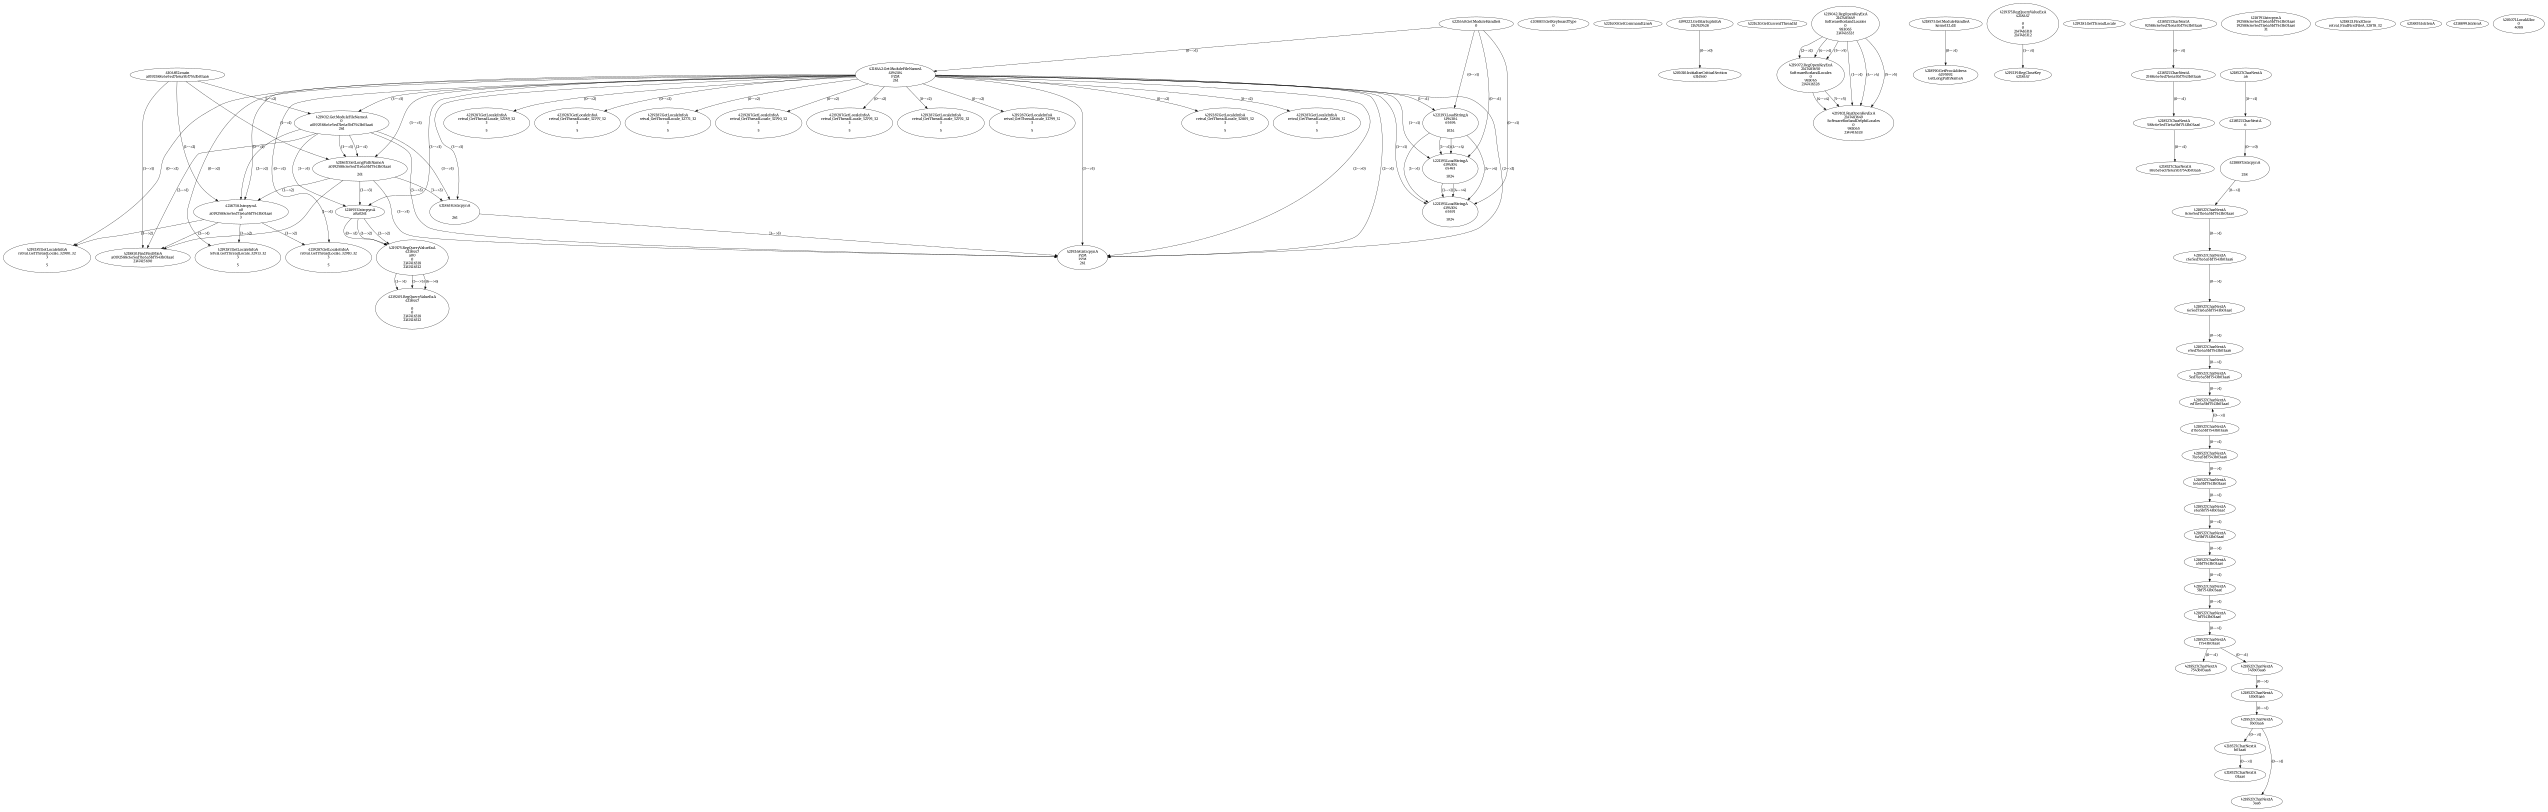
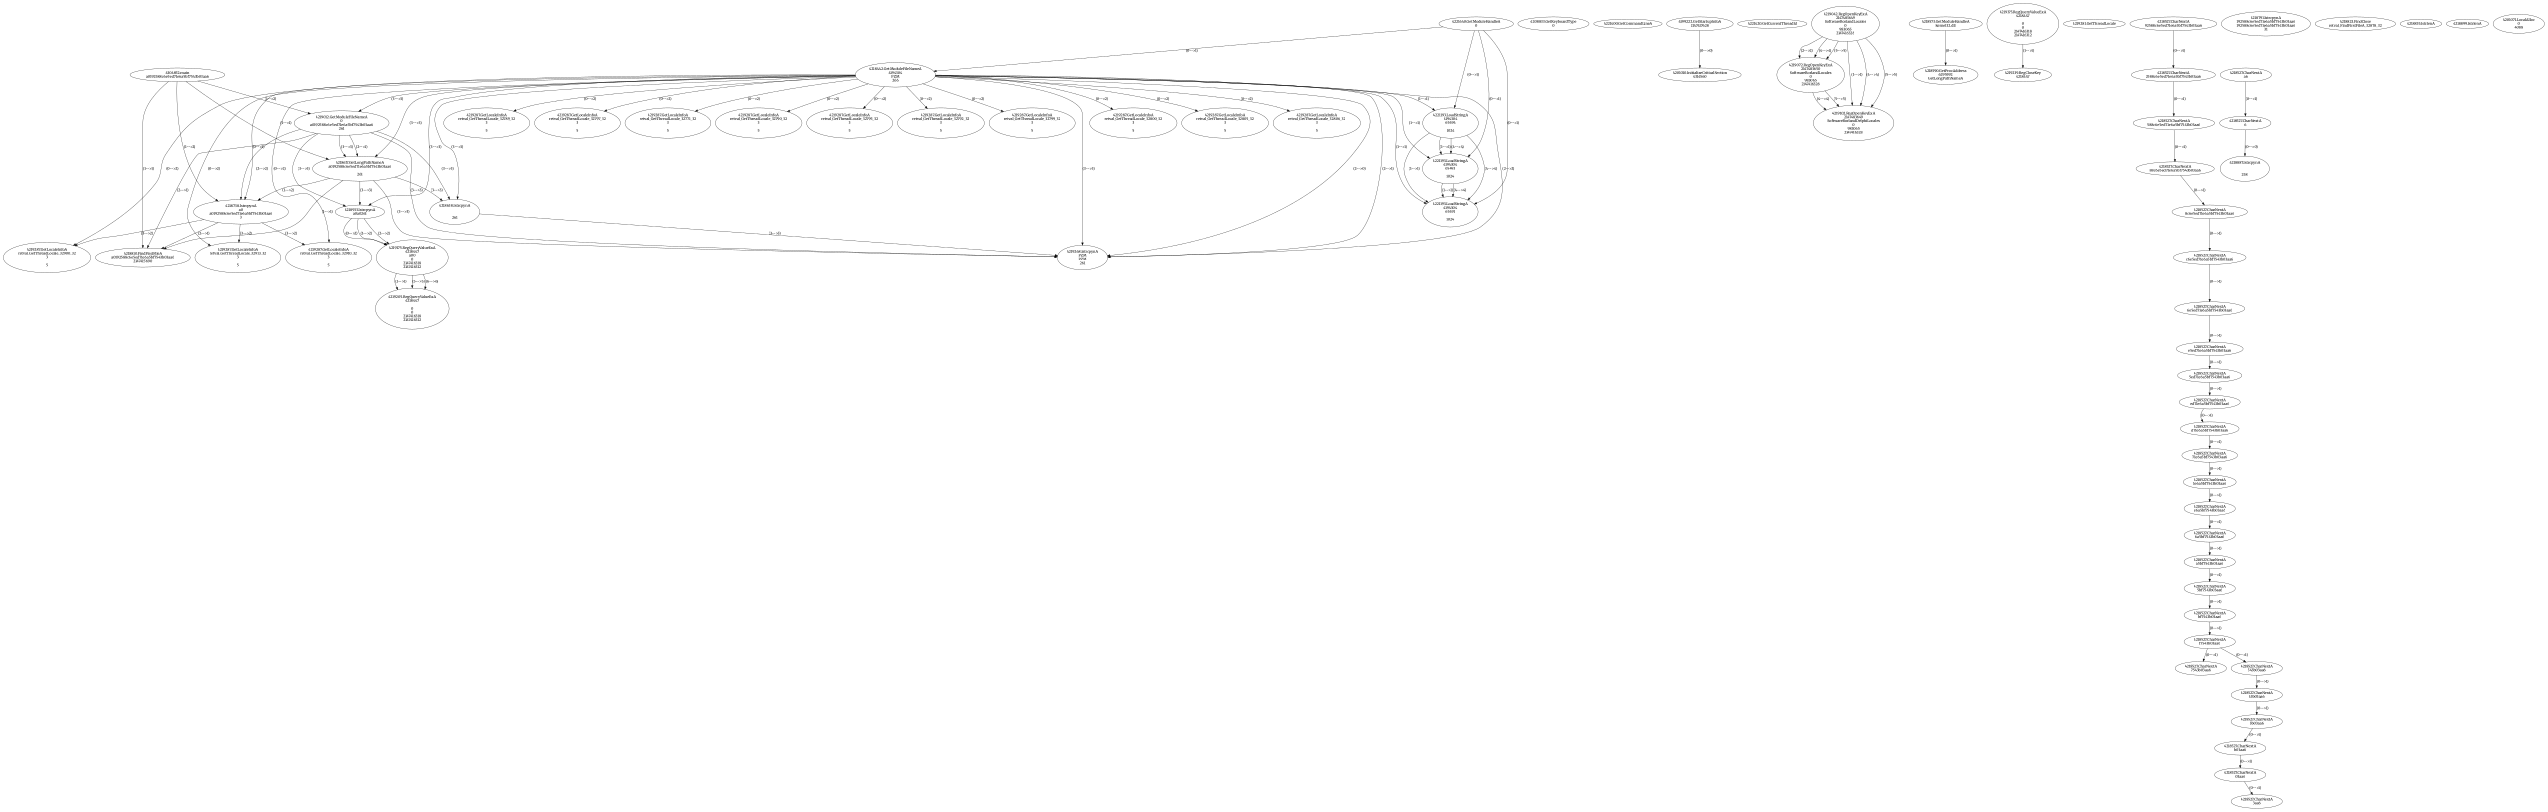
(895, 75) -> (895, 75)
none -> (1133, 123)
(2226, 192) -> (2192, 189)
(2213, 417) -> (2201, 414)
(2272, 760) -> (2248, 787)
